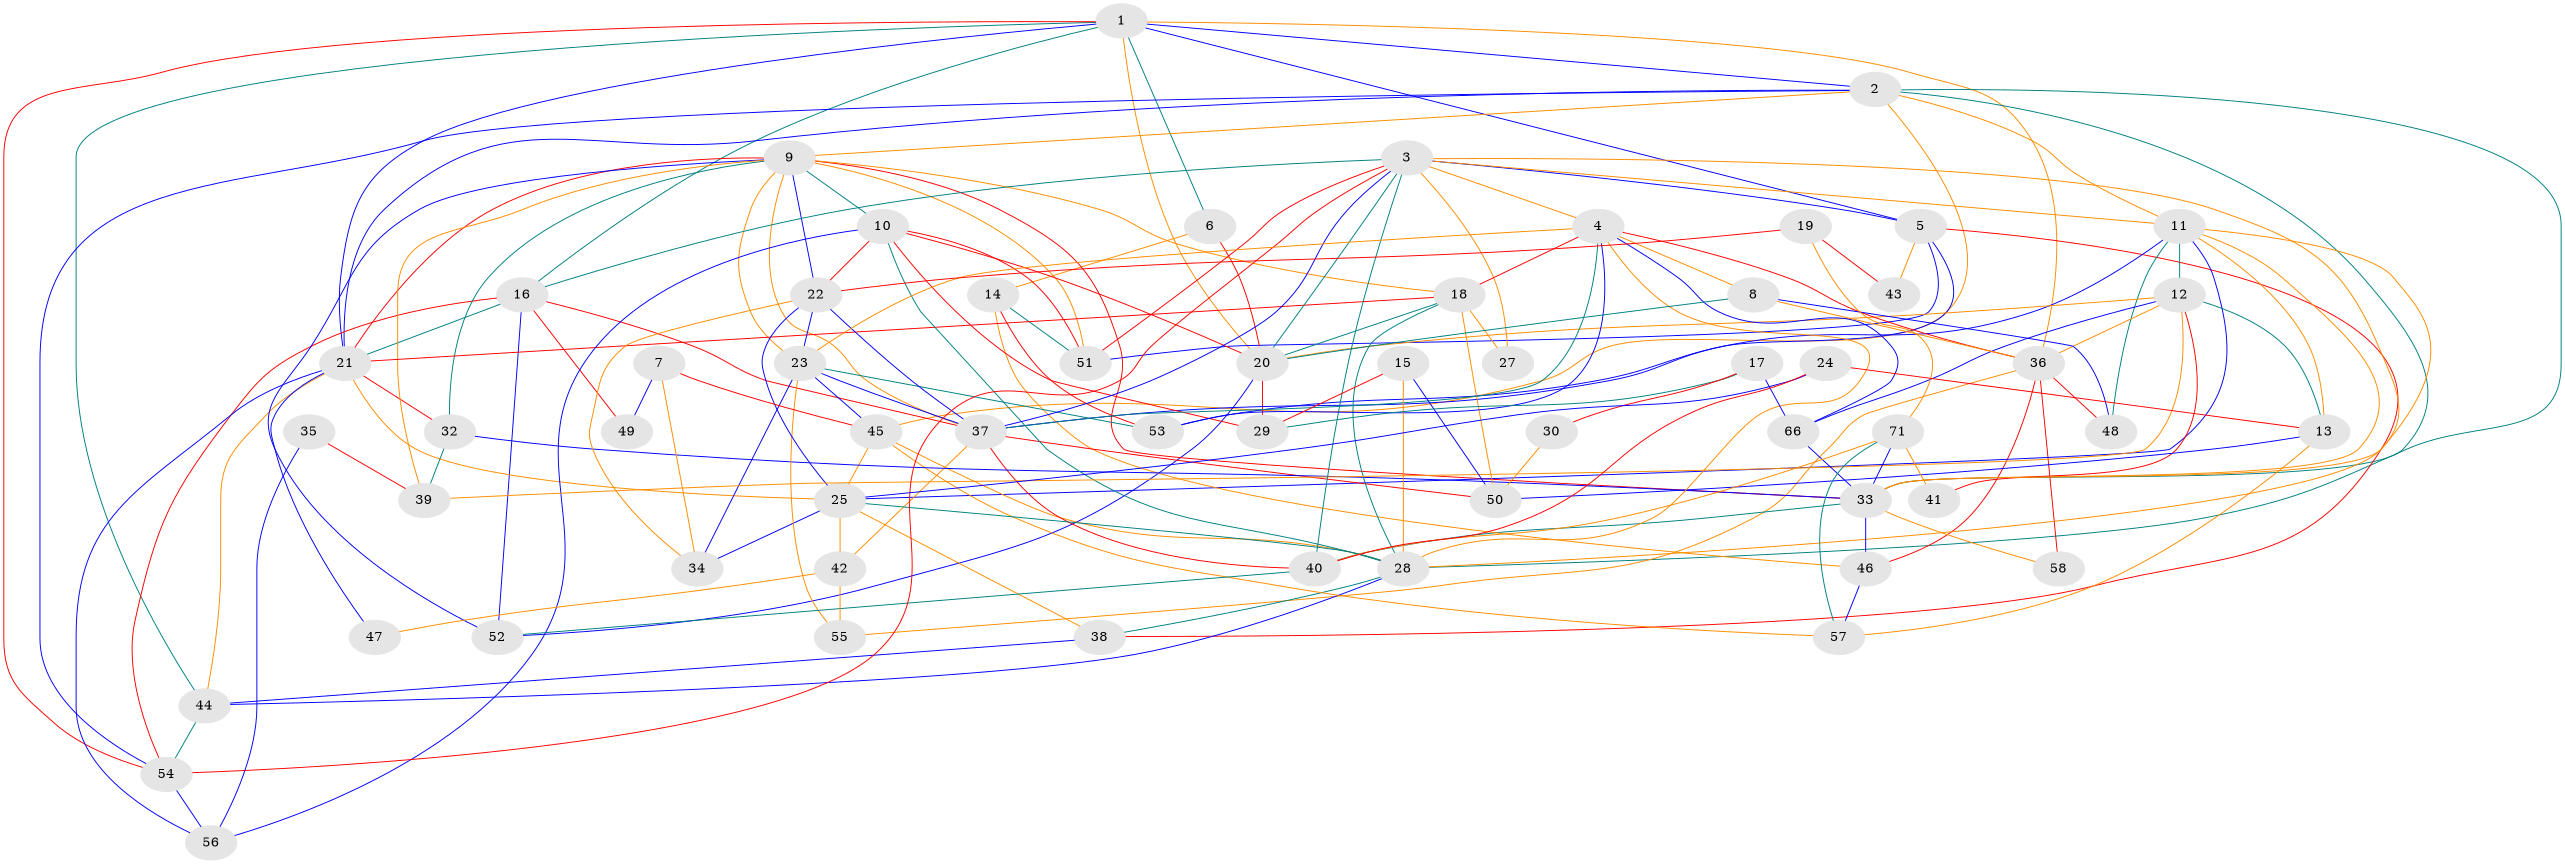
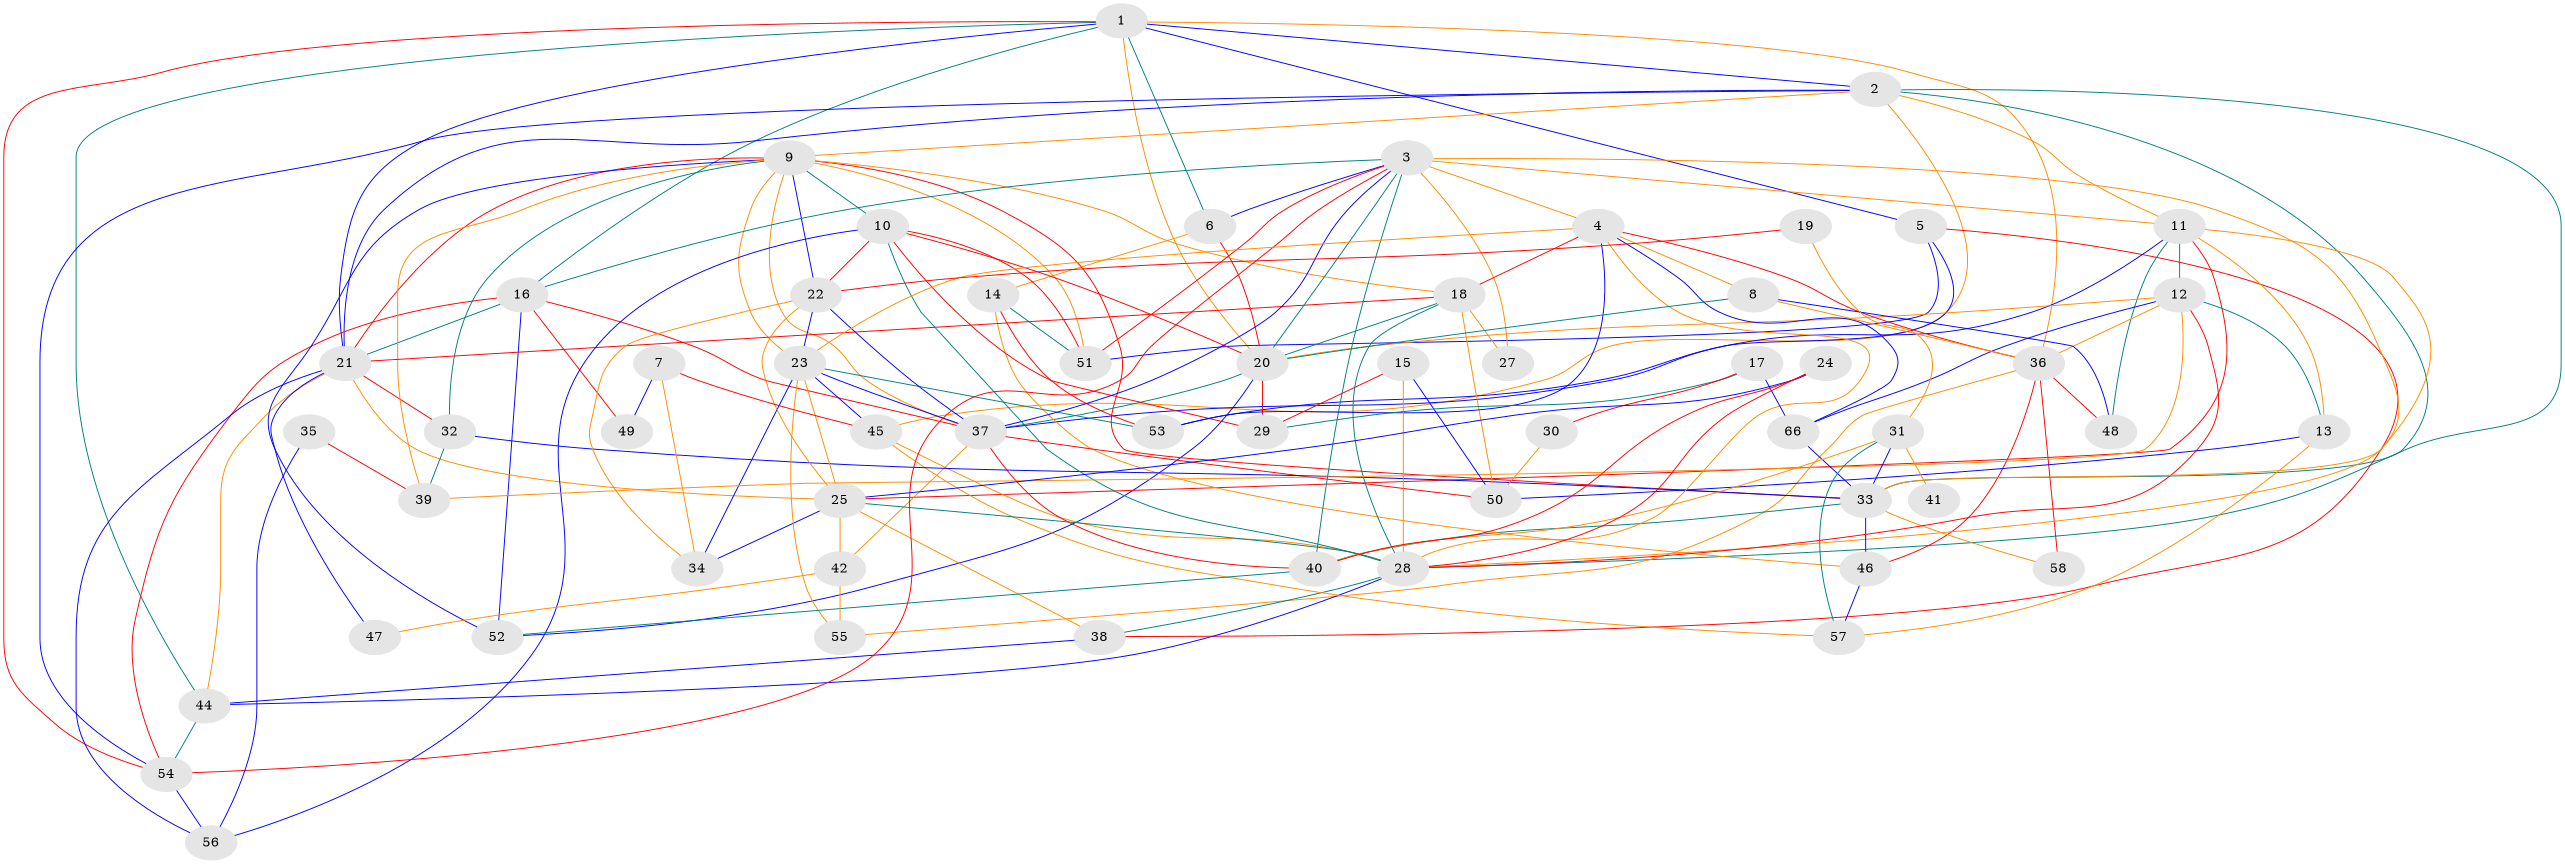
(1712, 191) -> (1307, 189)
(1894, 295) -> none
(2064, 396) -> (1636, 507)
(772, 398) -> (772, 398)
(1351, 406) -> (1154, 399)
(1898, 432) -> (1898, 432)
(2351, 452) -> none
(2138, 467) -> (1897, 530)
(855, 472) -> (820, 432)
(1289, 485) -> (1289, 485)
